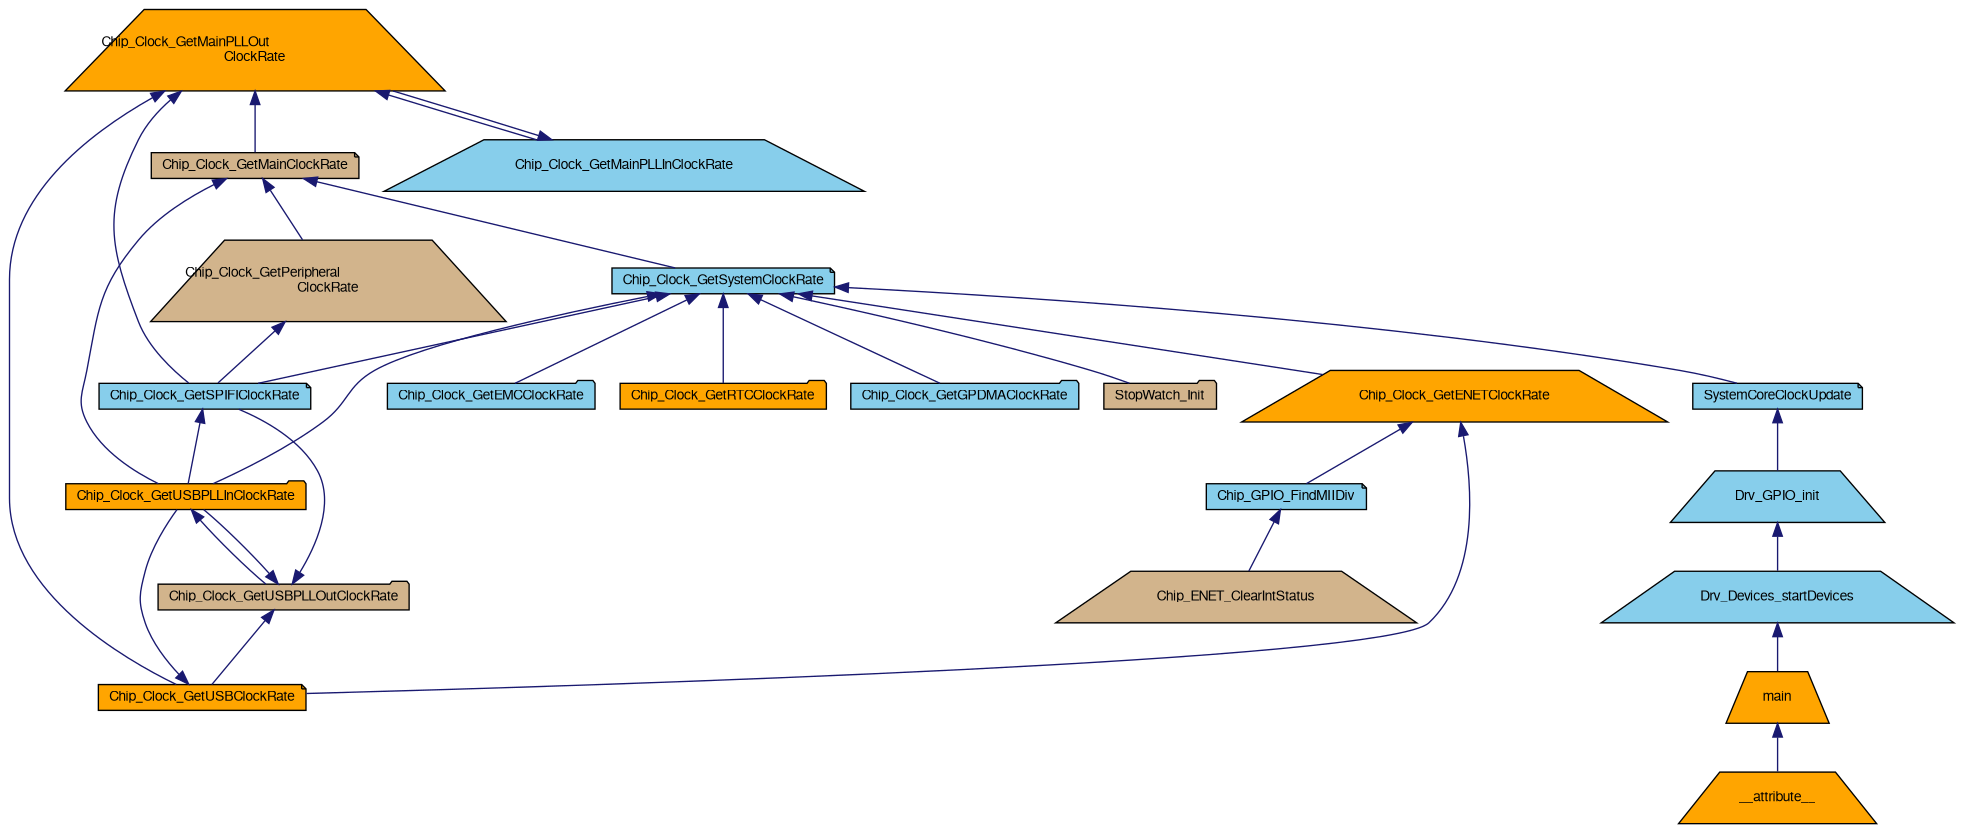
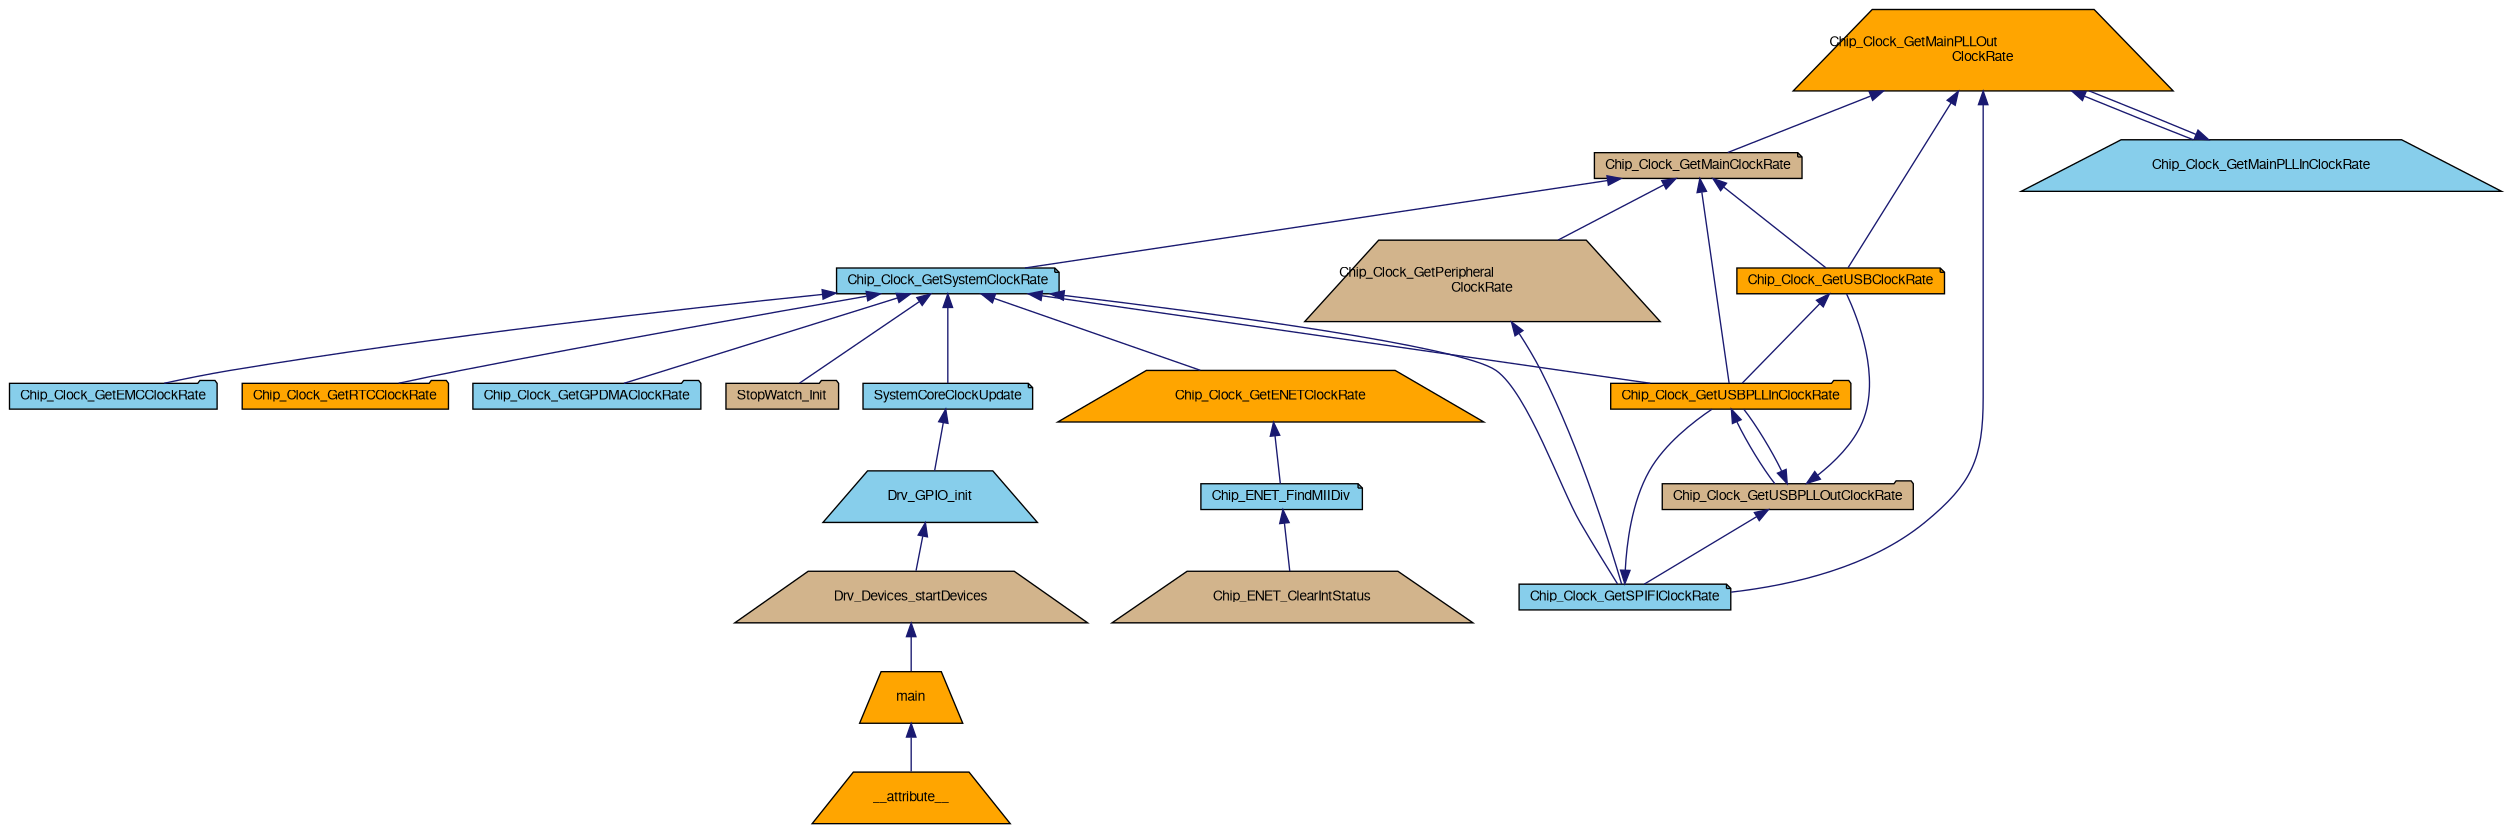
(1286, 497) -> (1282, 497)
(1778, 597) -> (911, 597)
(968, 669) -> (1775, 227)
